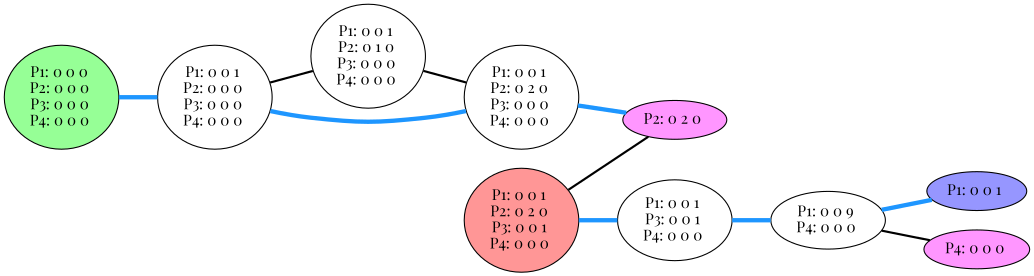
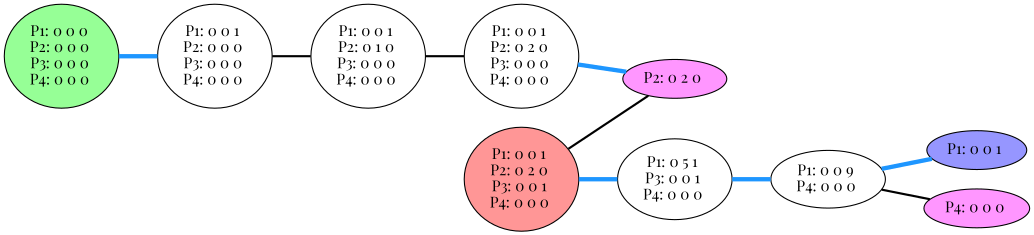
(368, 122) -> none
(675, 220) -> (675, 179)
